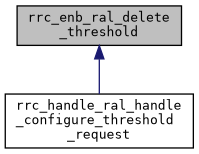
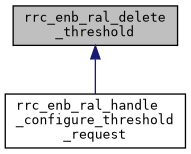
(99, 121) -> (95, 121)
